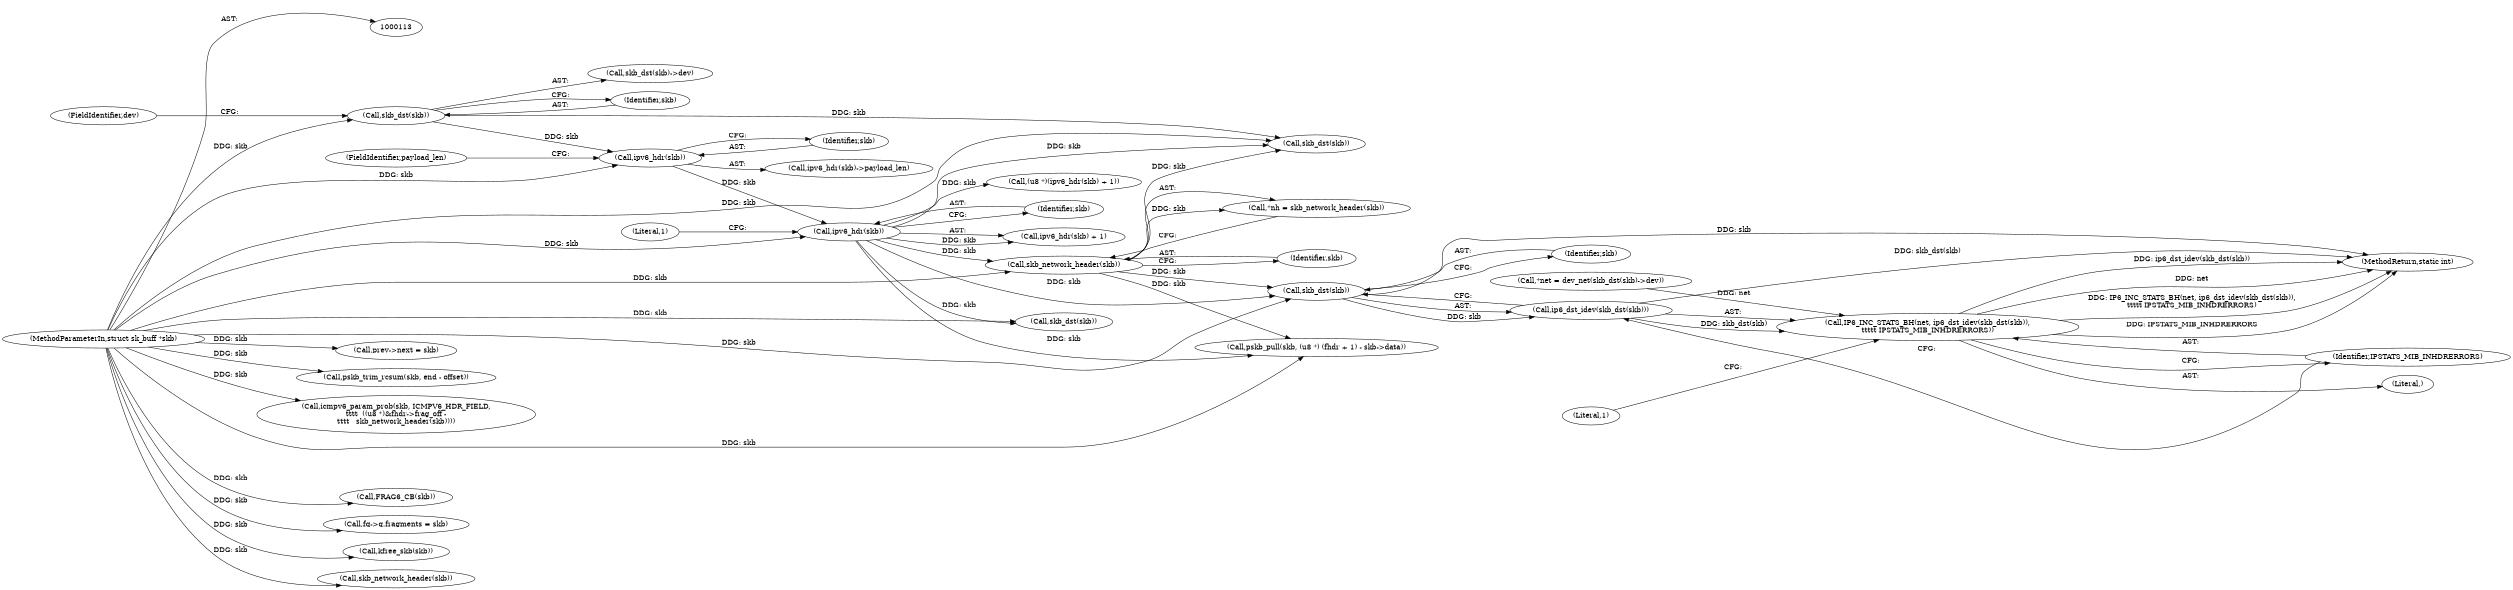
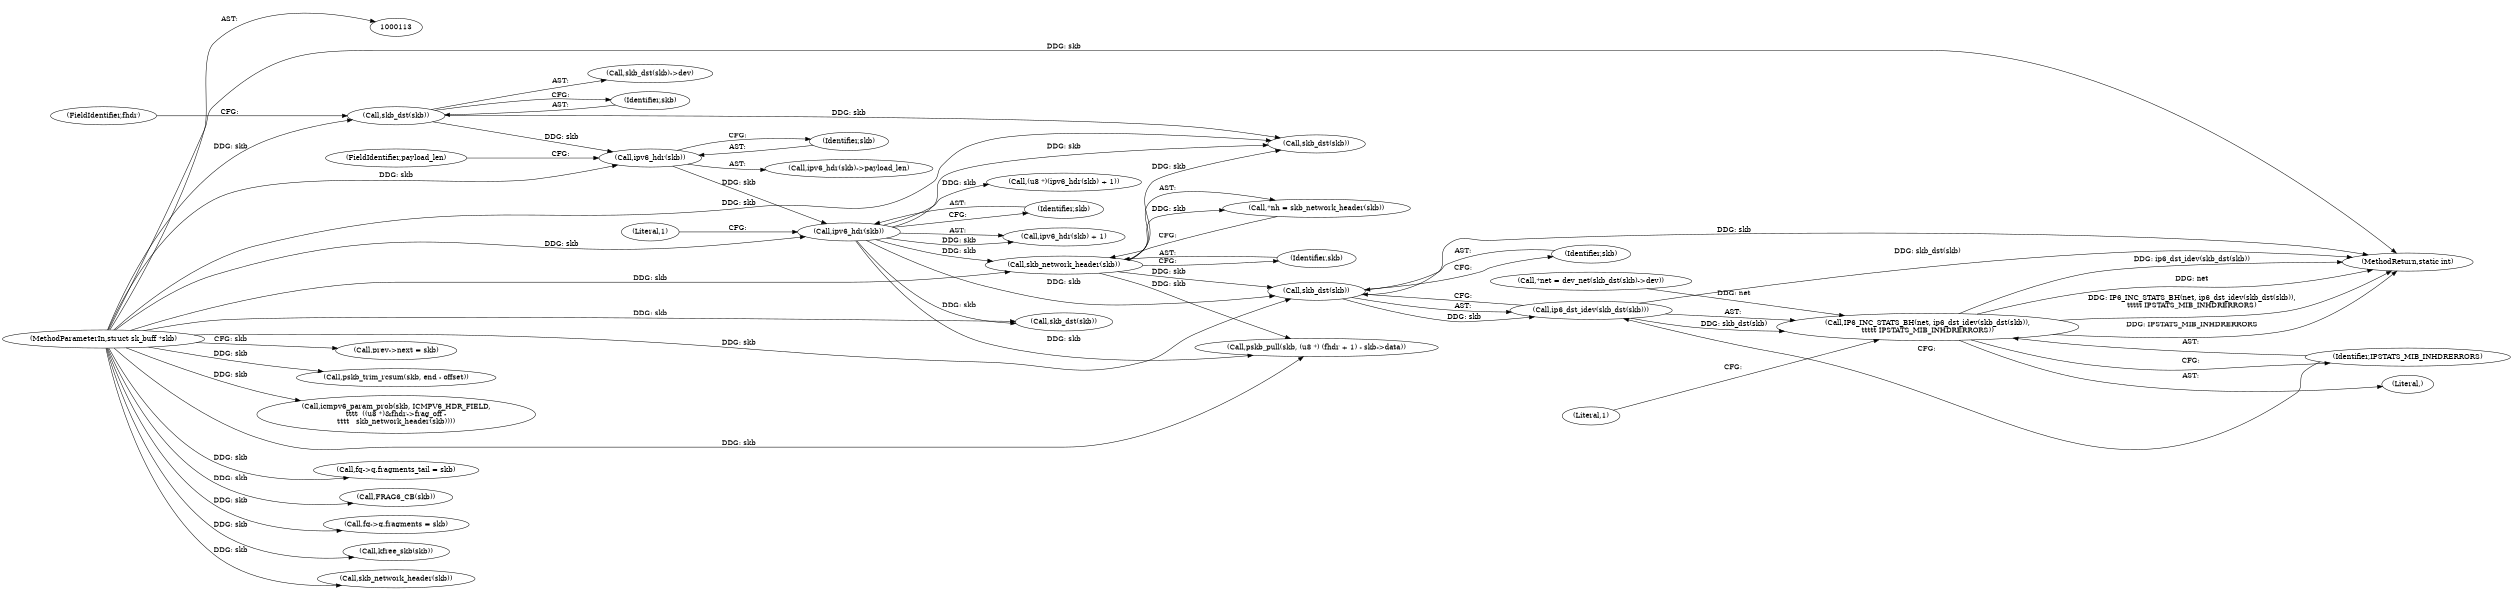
none -> (1196, 50)
(104, 116) -> (104, 116)
(231, 339) -> (231, 339)
none -> (396, 470)
